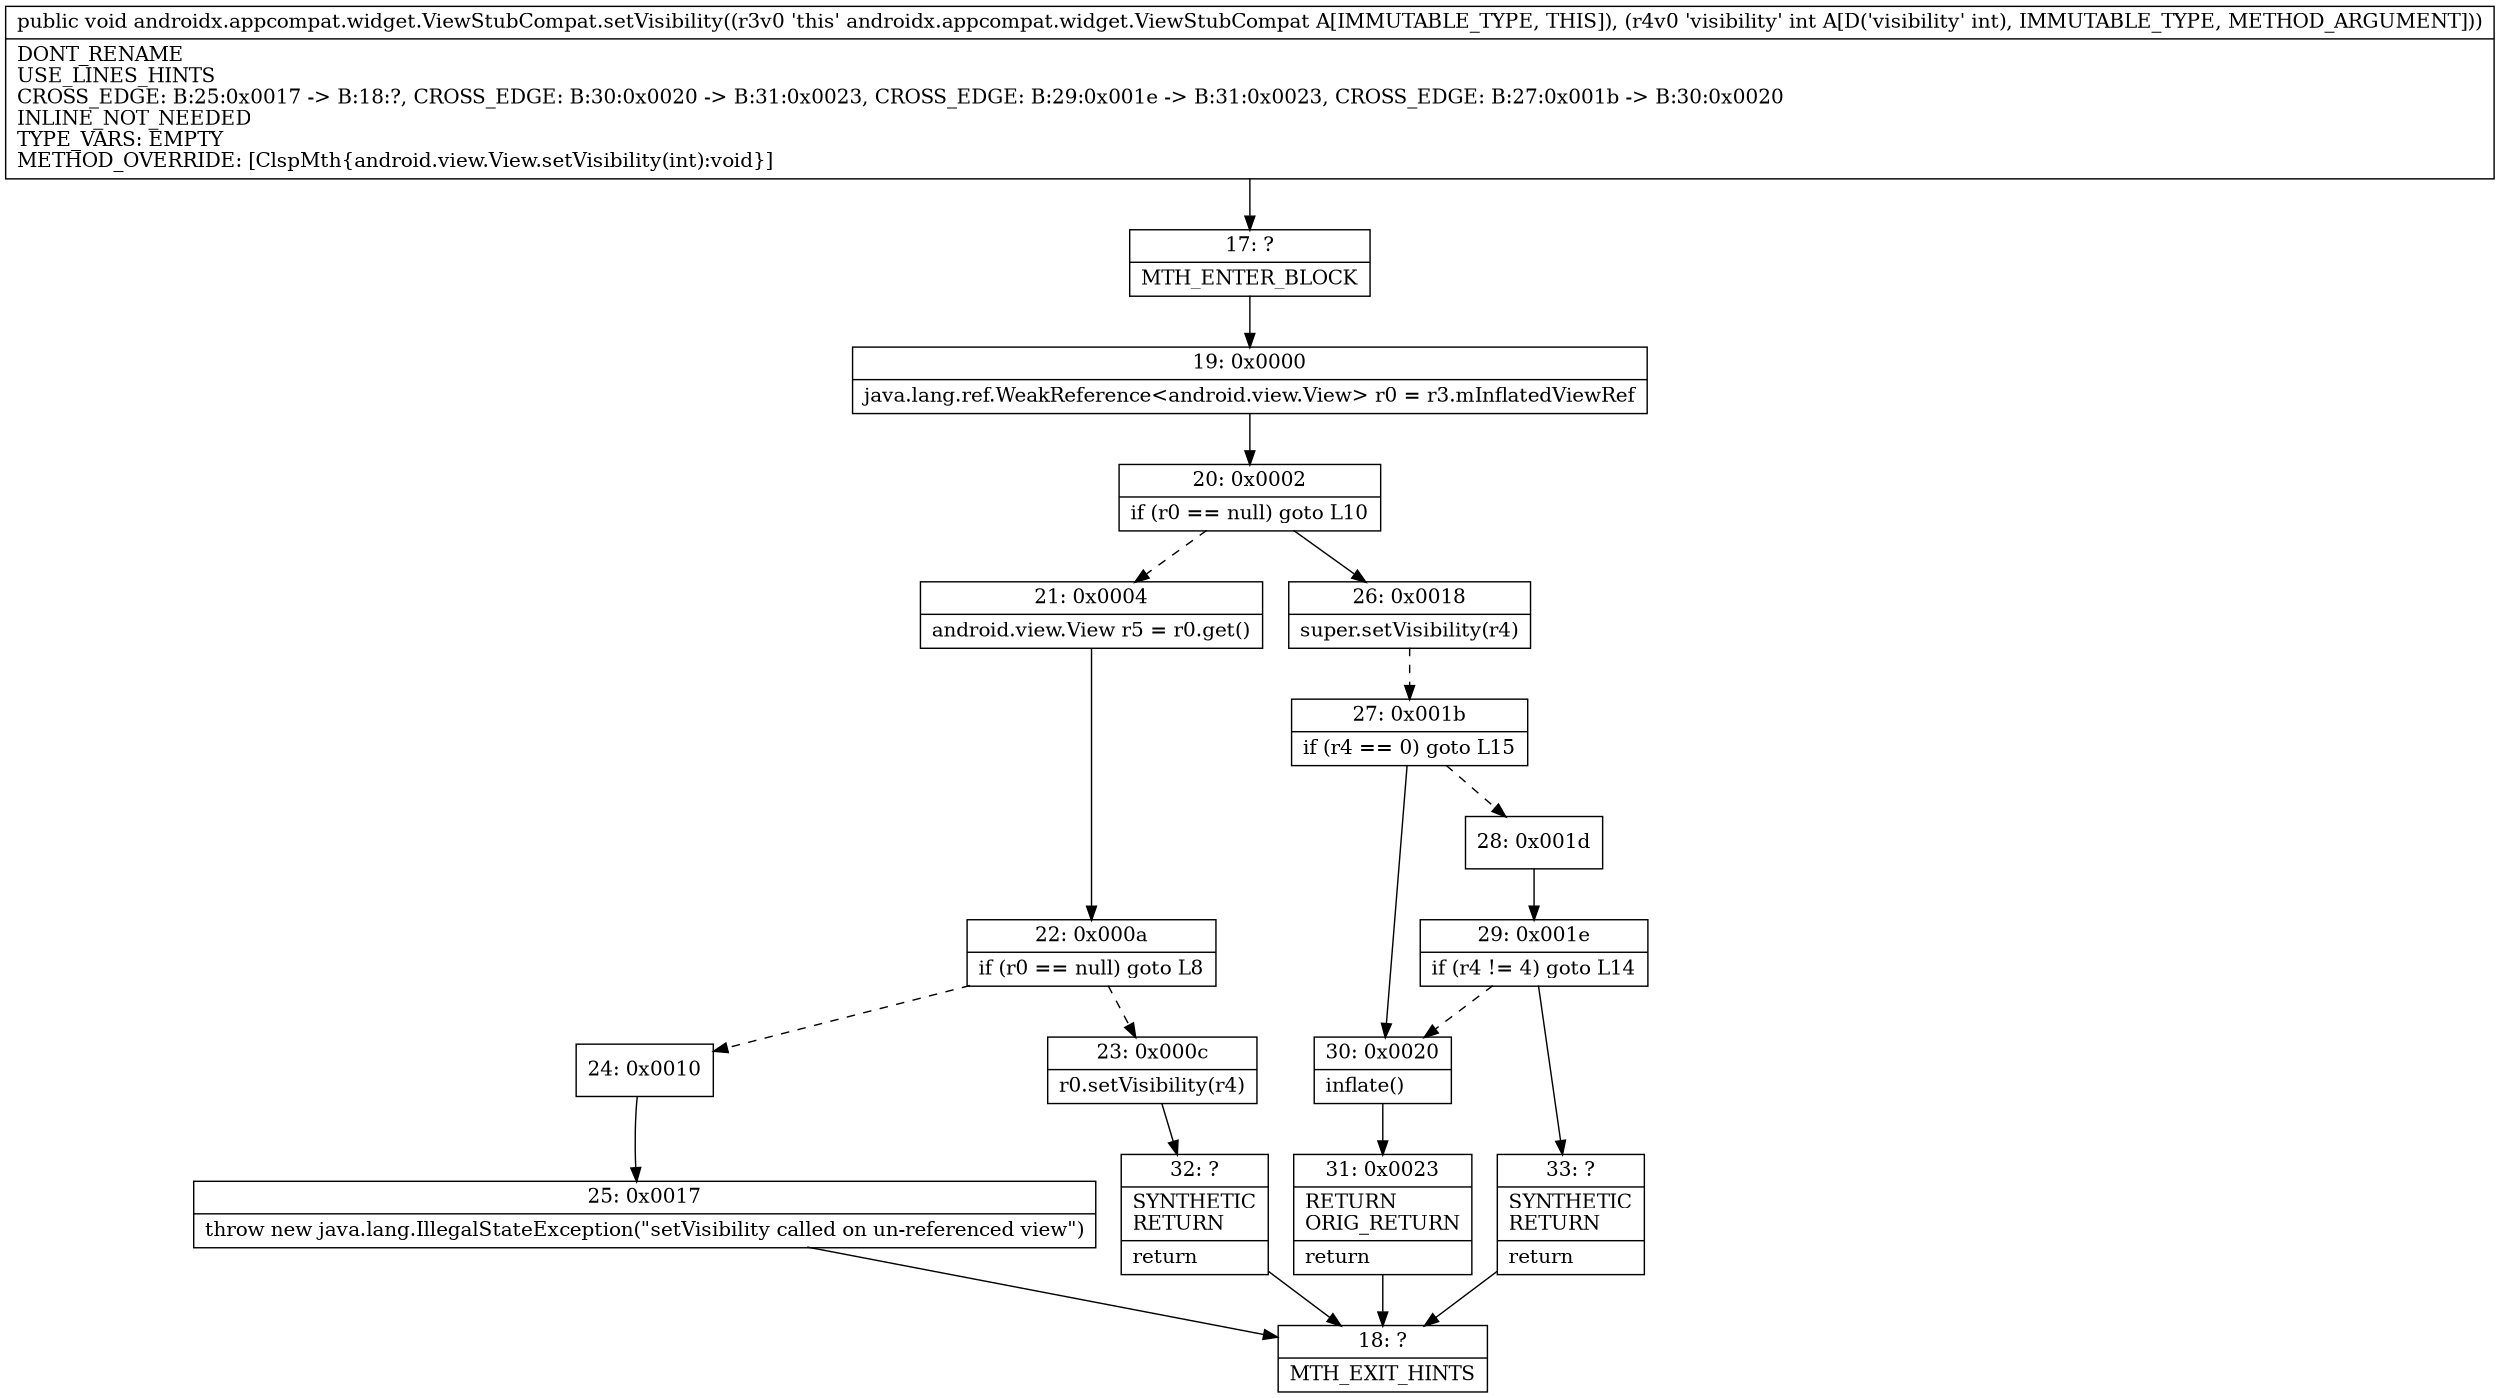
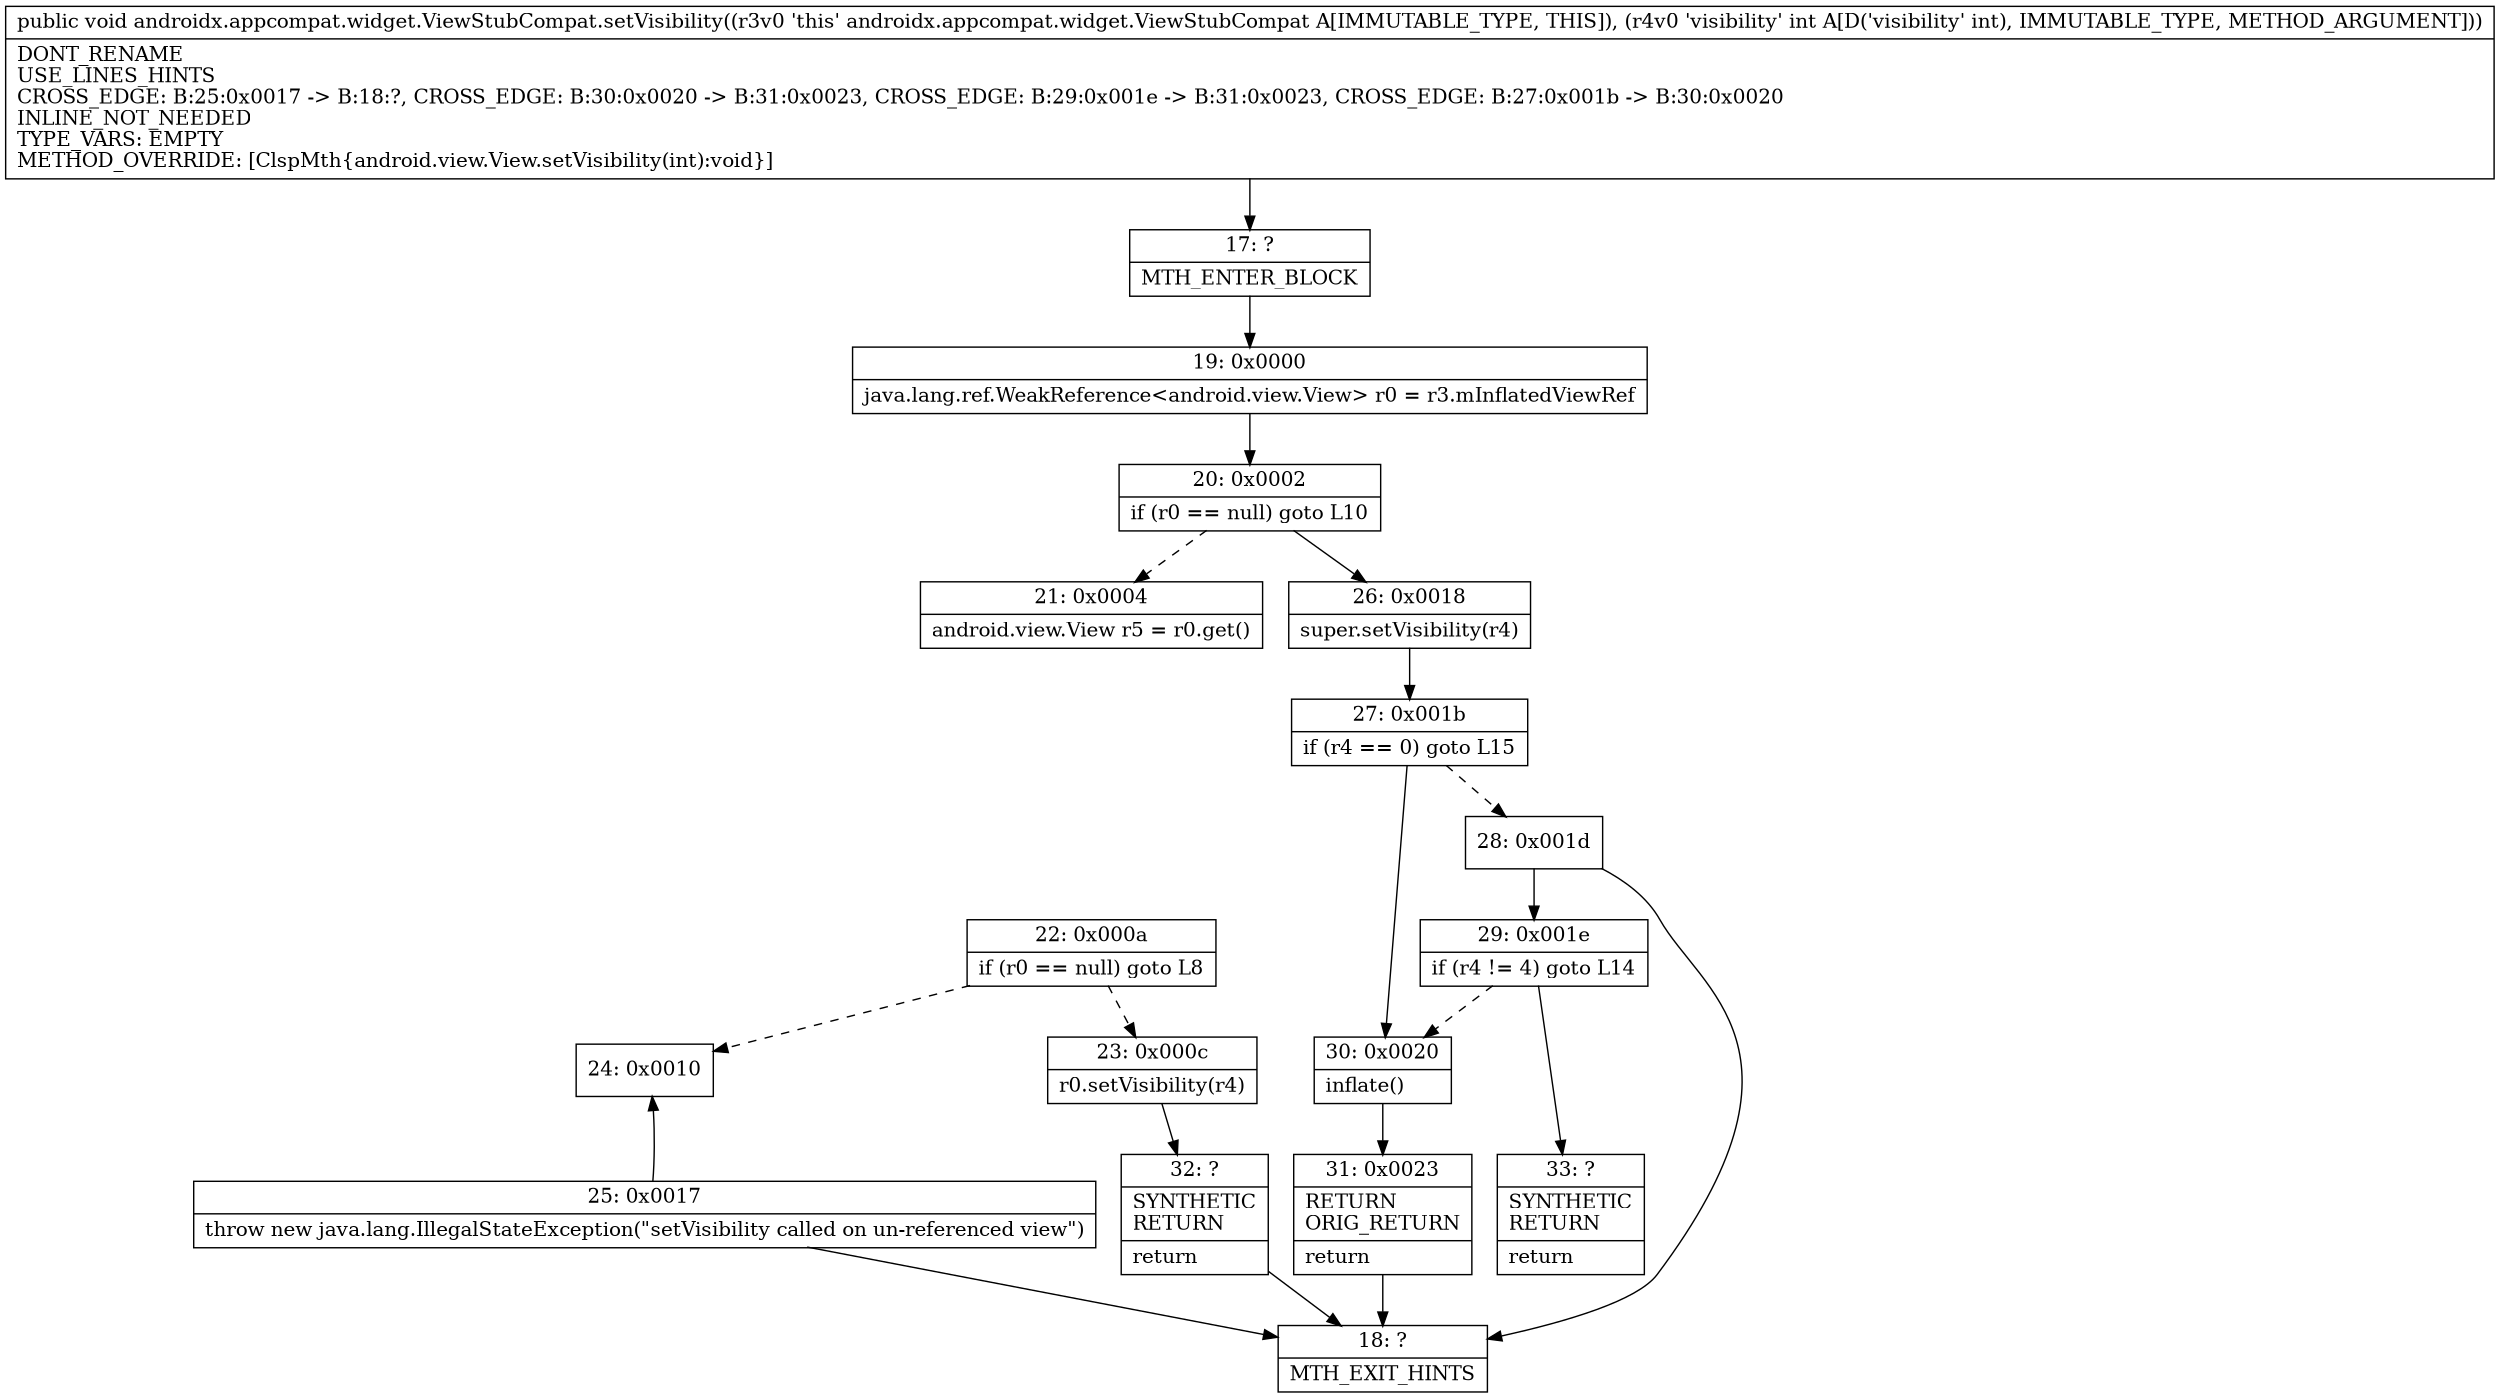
(1410, 667) -> (1410, 667)
(1092, 777) -> none
(635, 1132) -> (654, 1146)
(1466, 1294) -> (1732, 1140)
